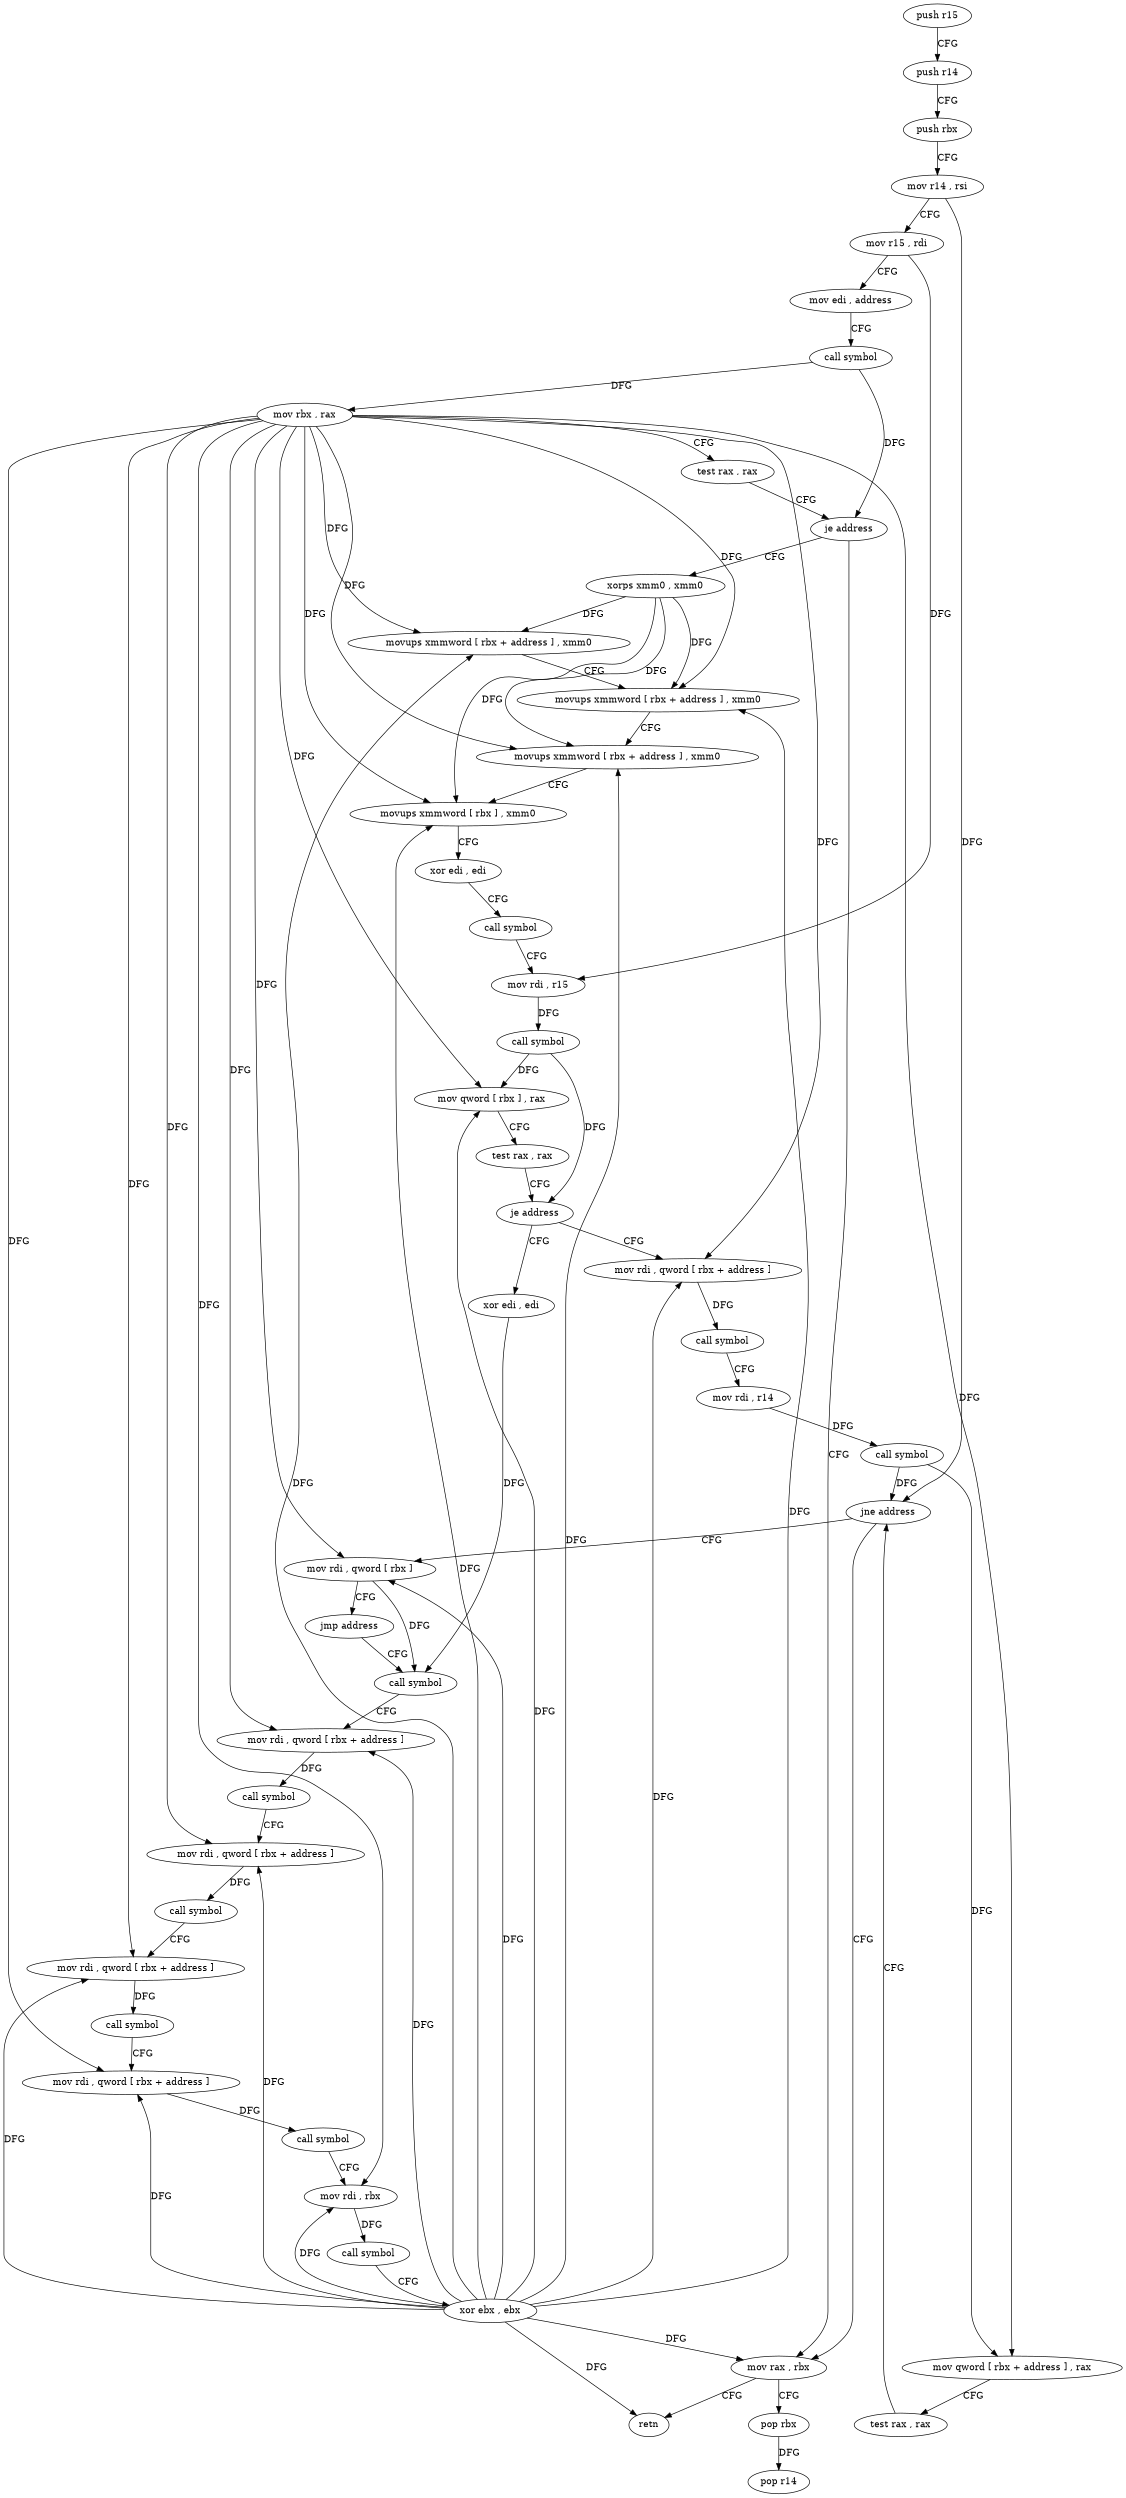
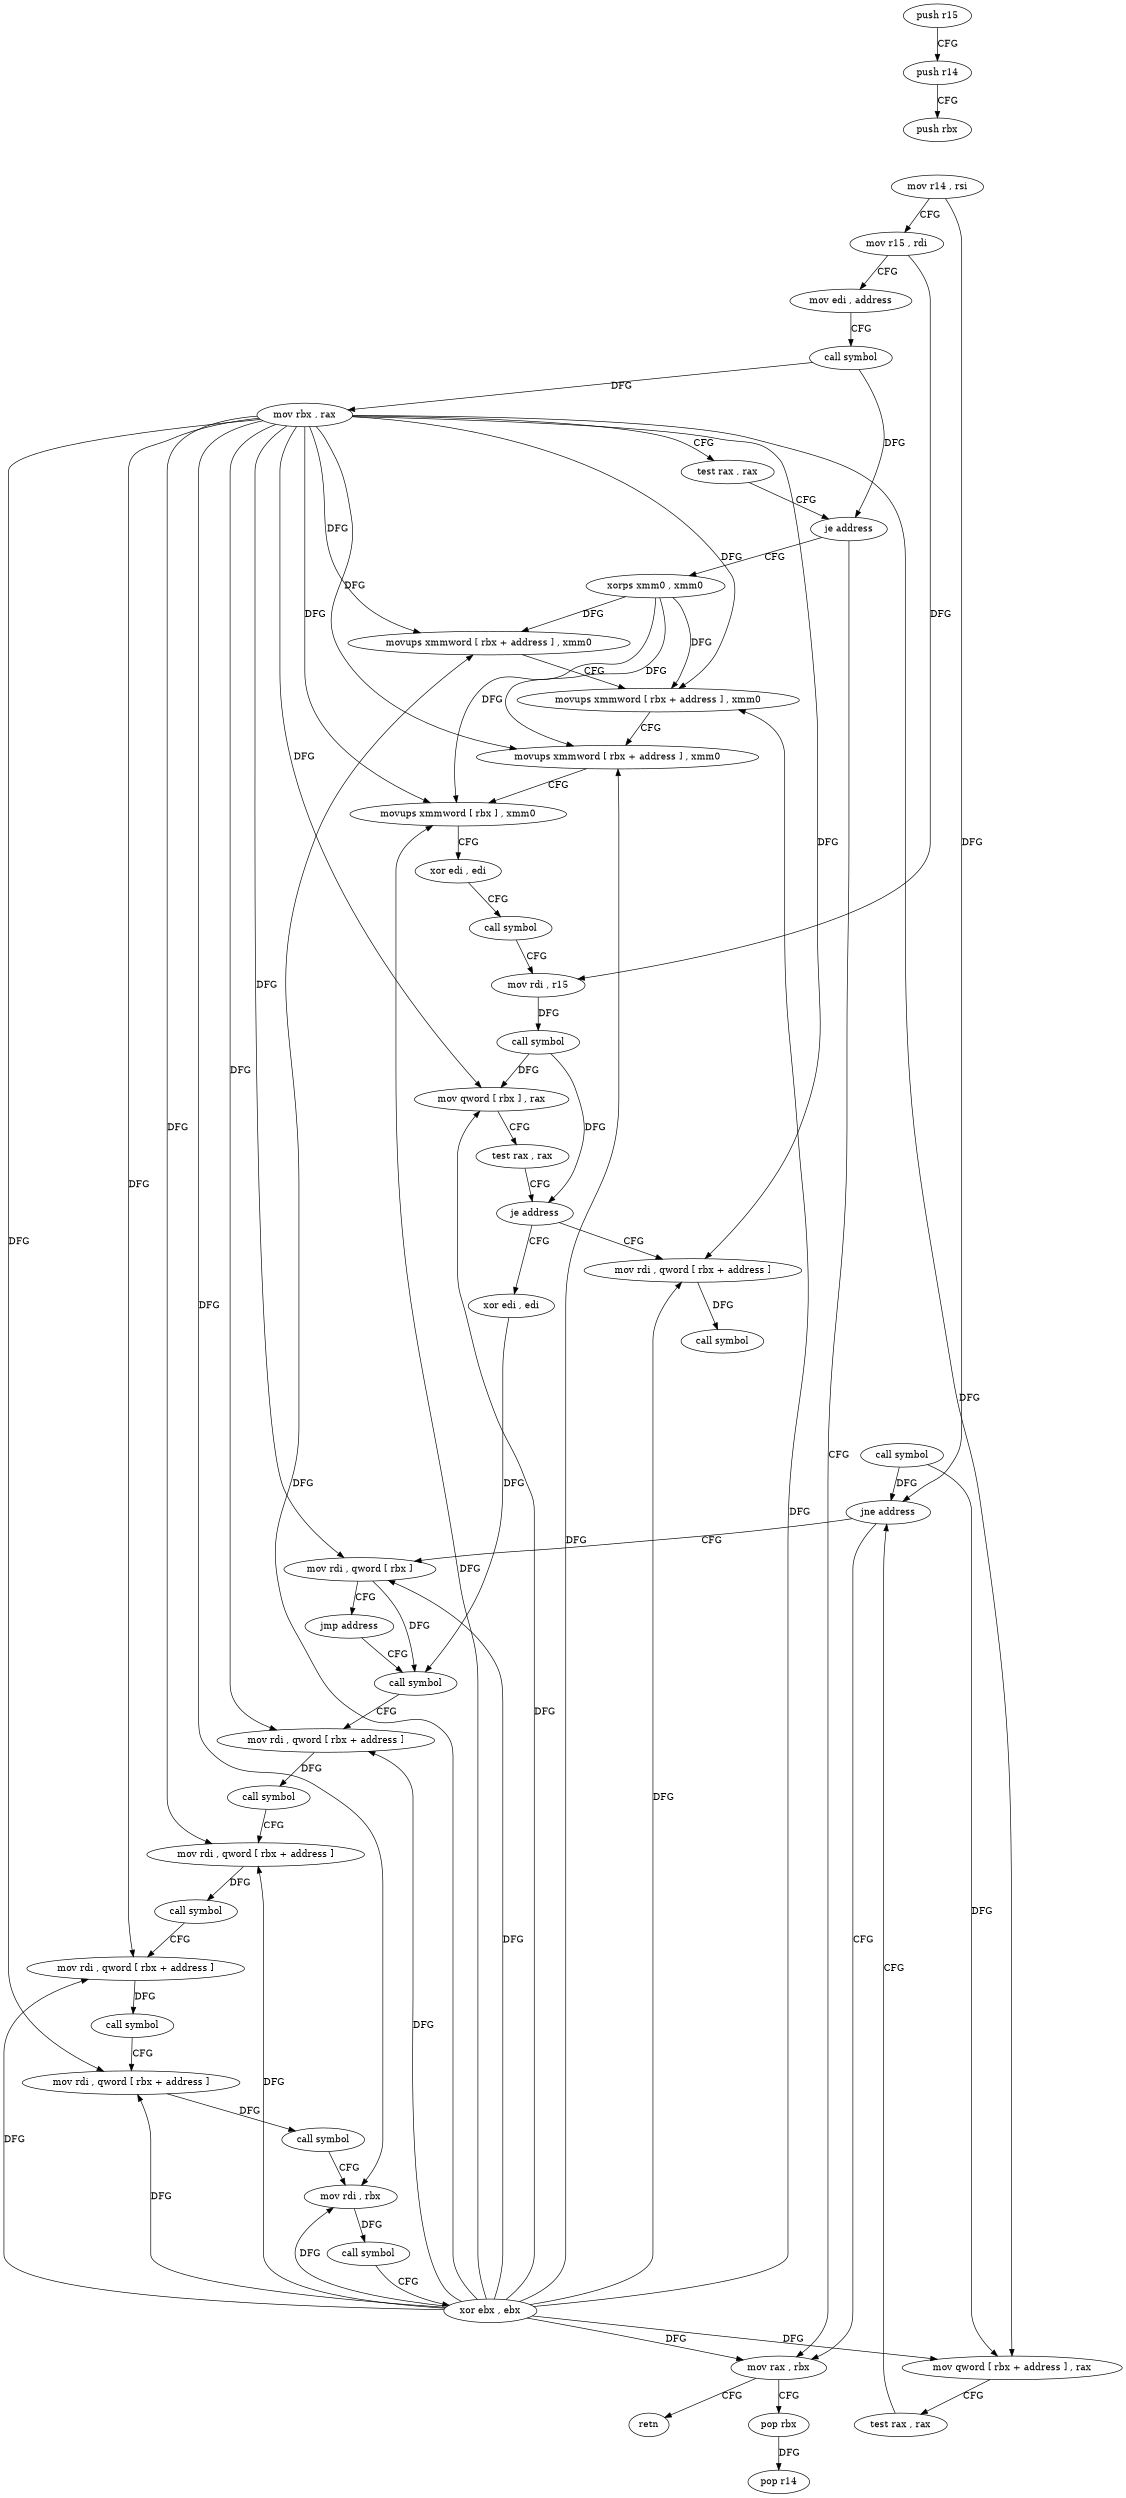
(937, 155) -> none
(743, 1398) -> none
(568, 2367) -> (731, 2337)
